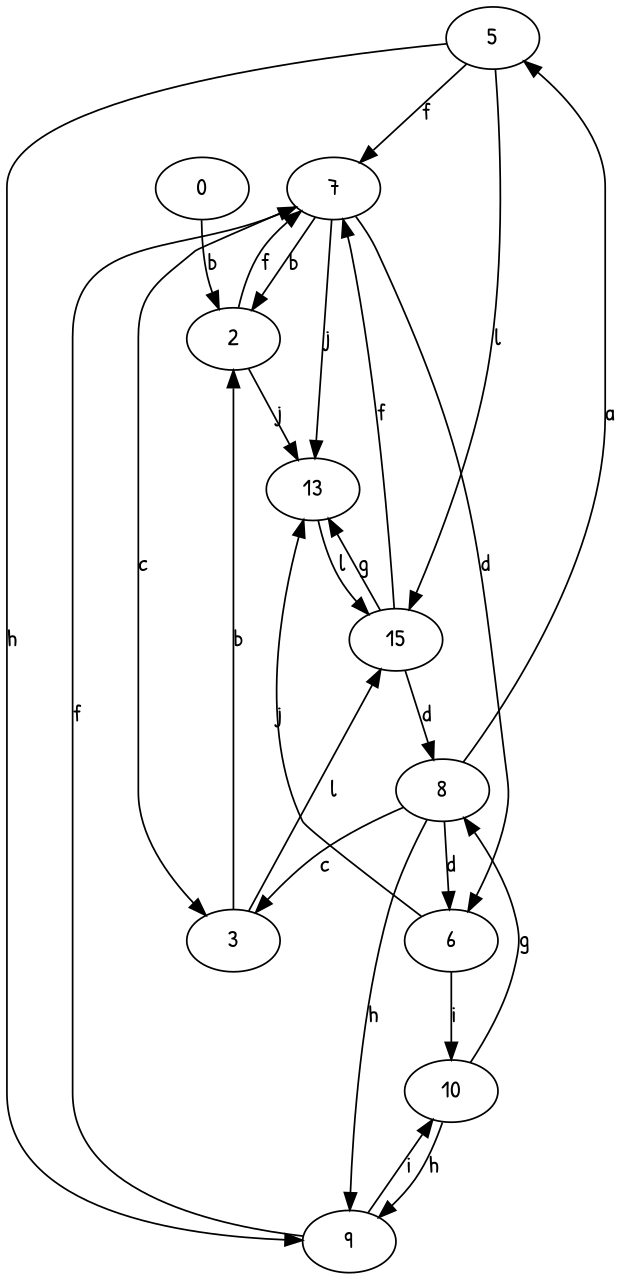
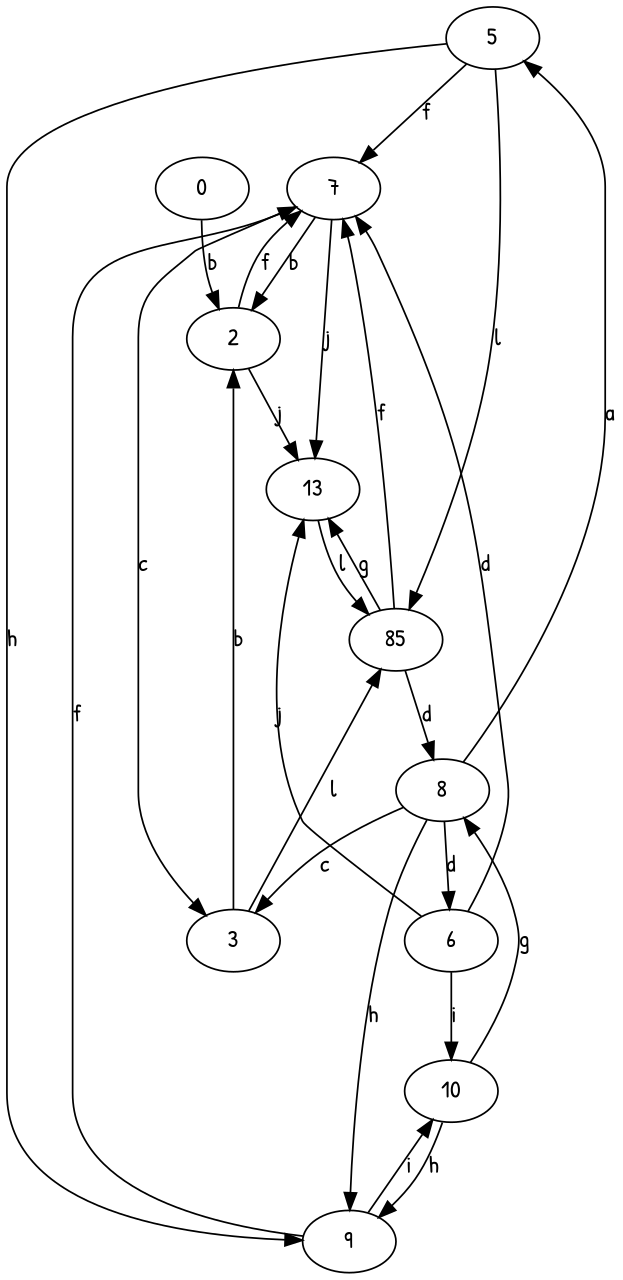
(477, 548) -> (480, 566)
(396, 640) -> (396, 640)
